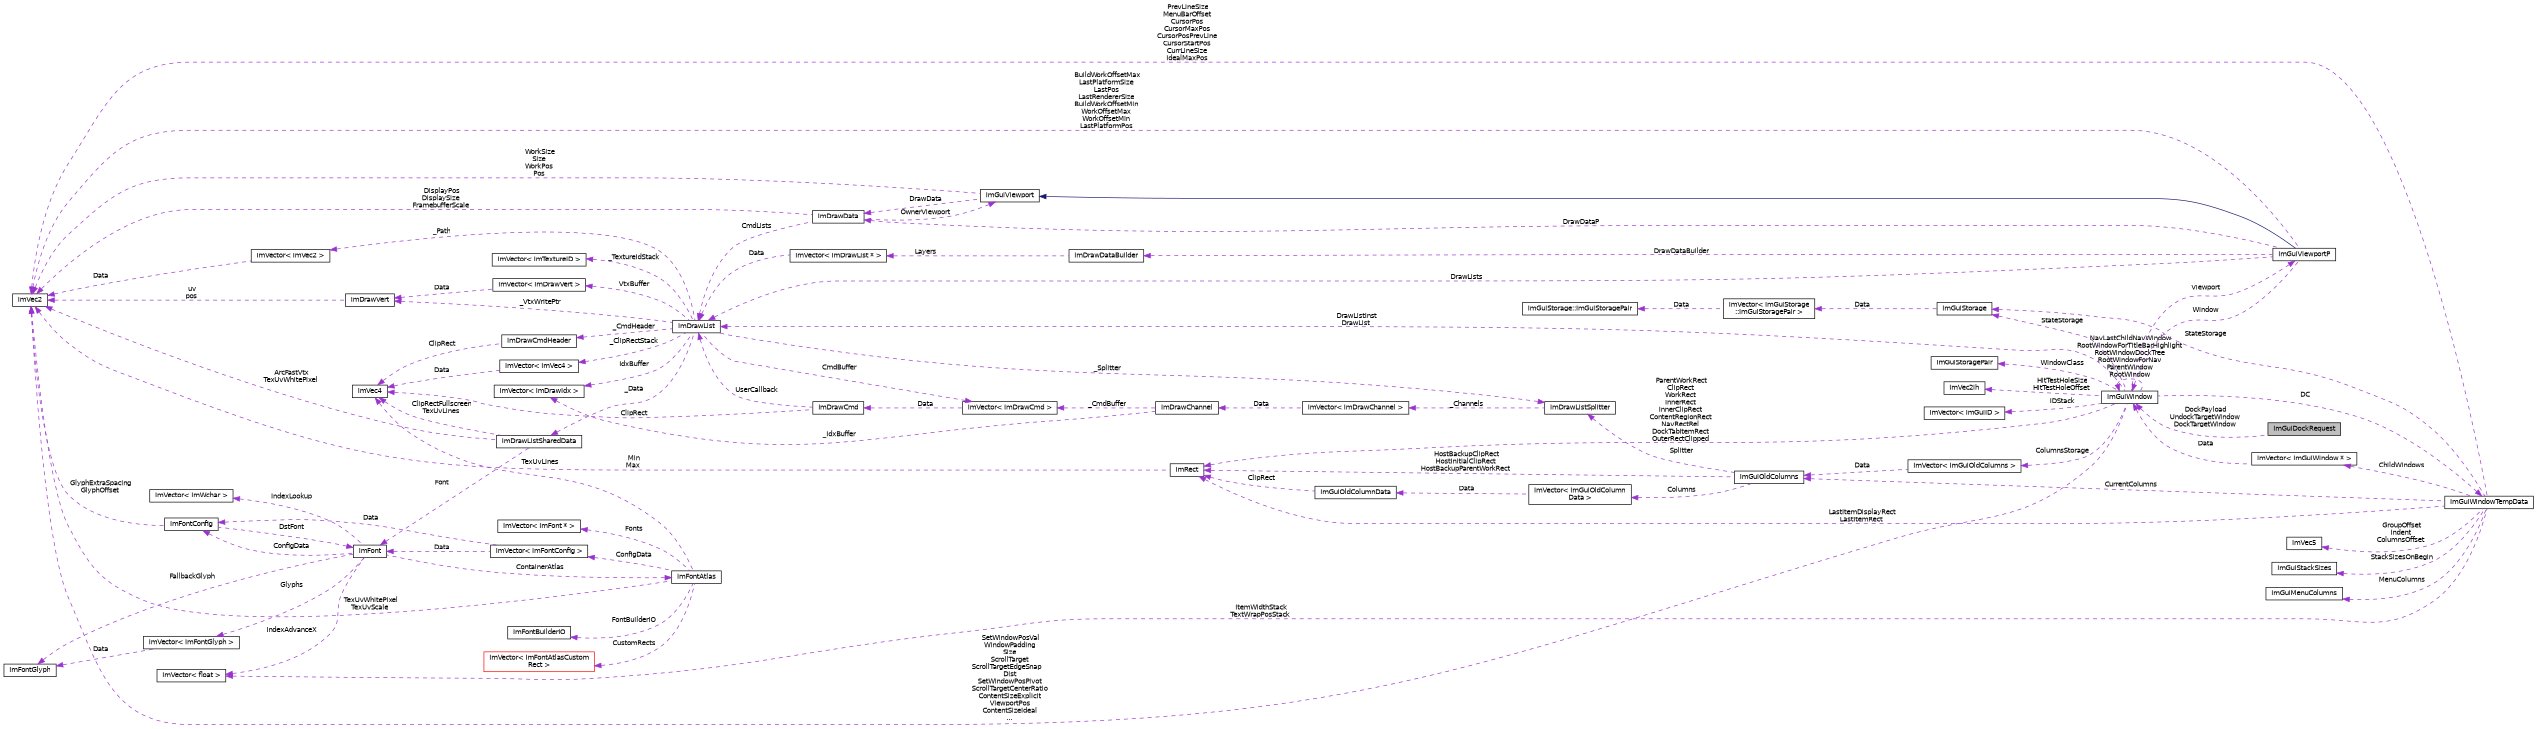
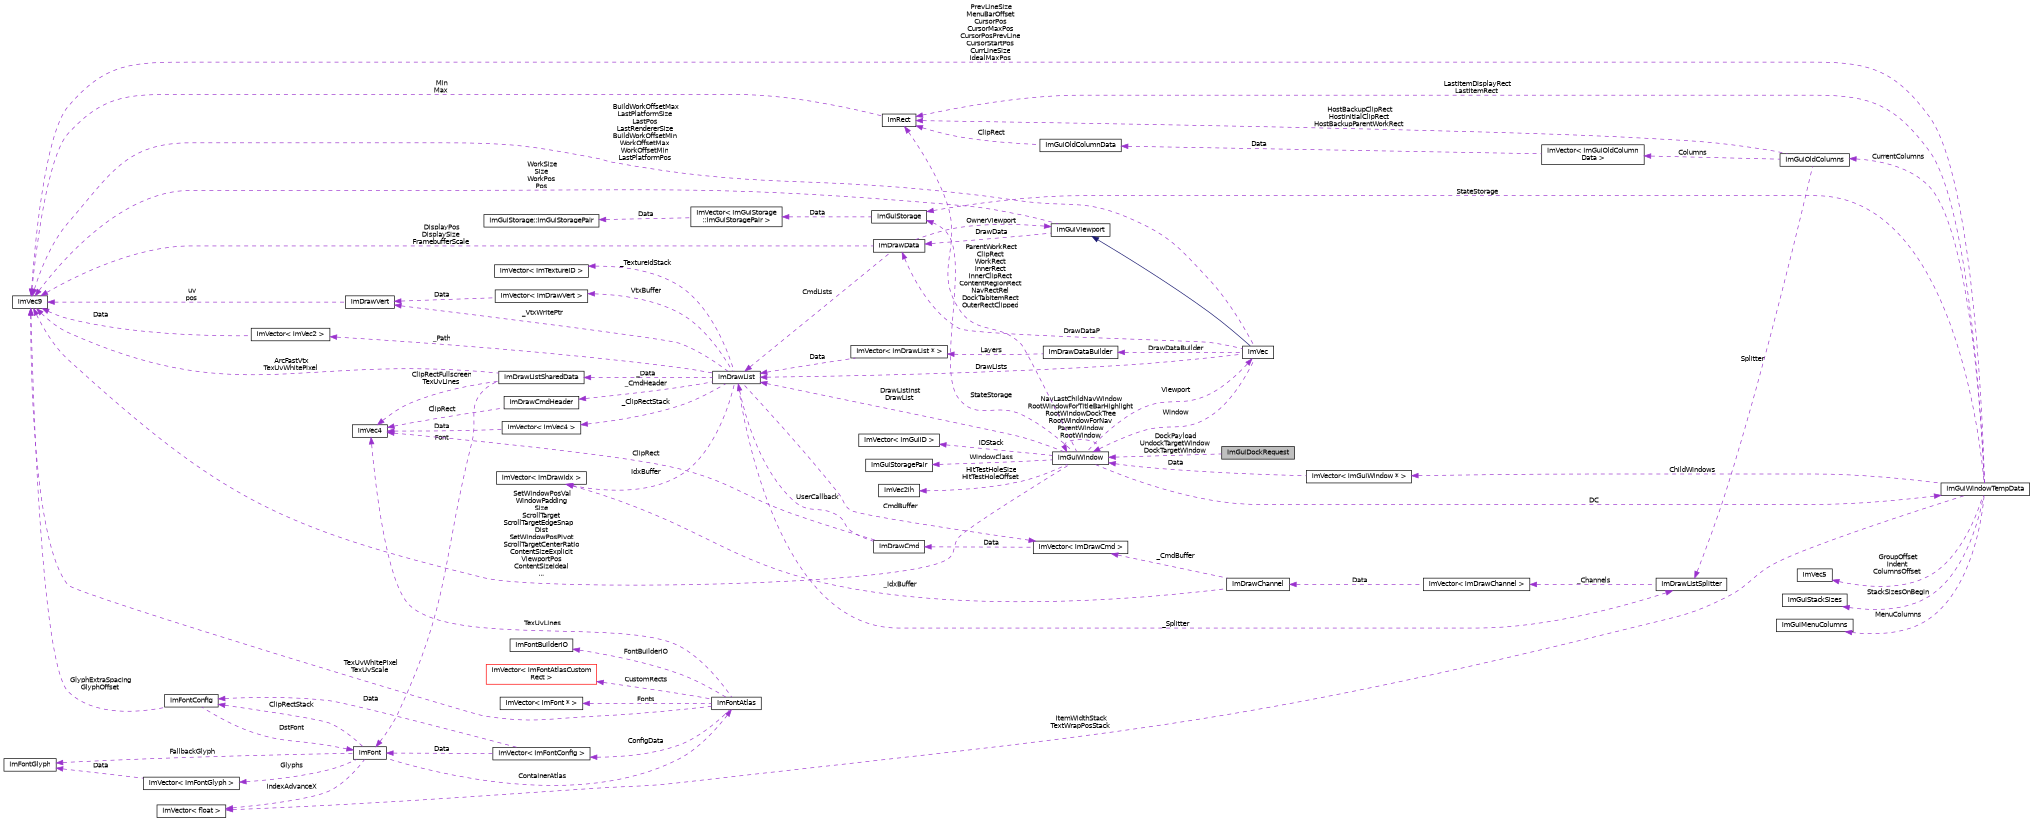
(2304, 255) -> (1258, 352)
(30, 300) -> (30, 302)
(1964, 466) -> none
(191, 496) -> none
(291, 546) -> (291, 705)
